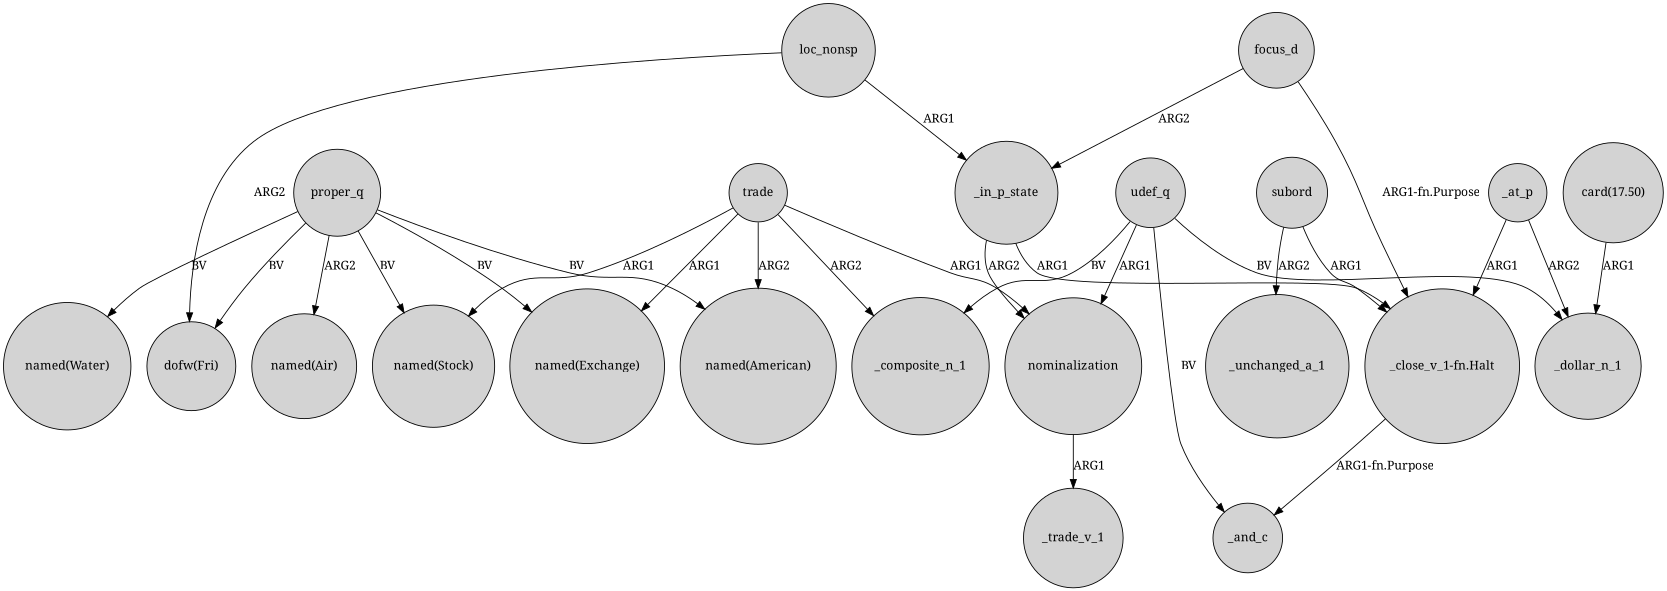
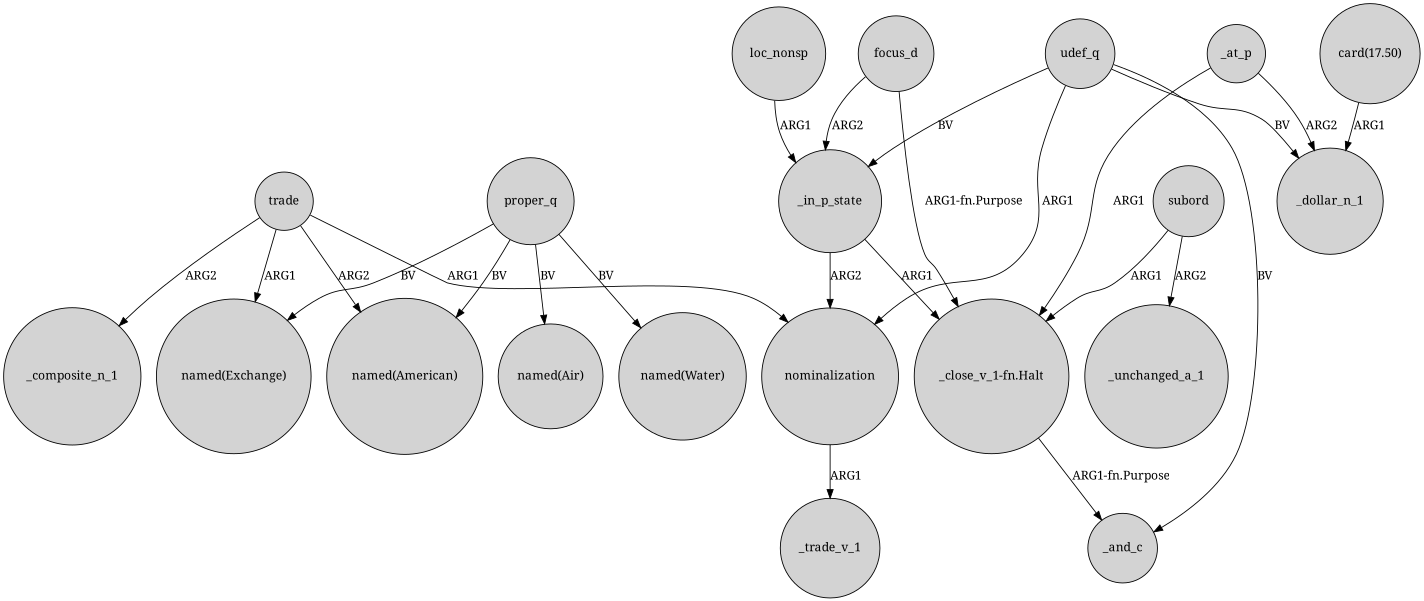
(340, 266) -> (548, 276)
(1070, 274) -> (959, 110)
(191, 366) -> none
(434, 366) -> none
